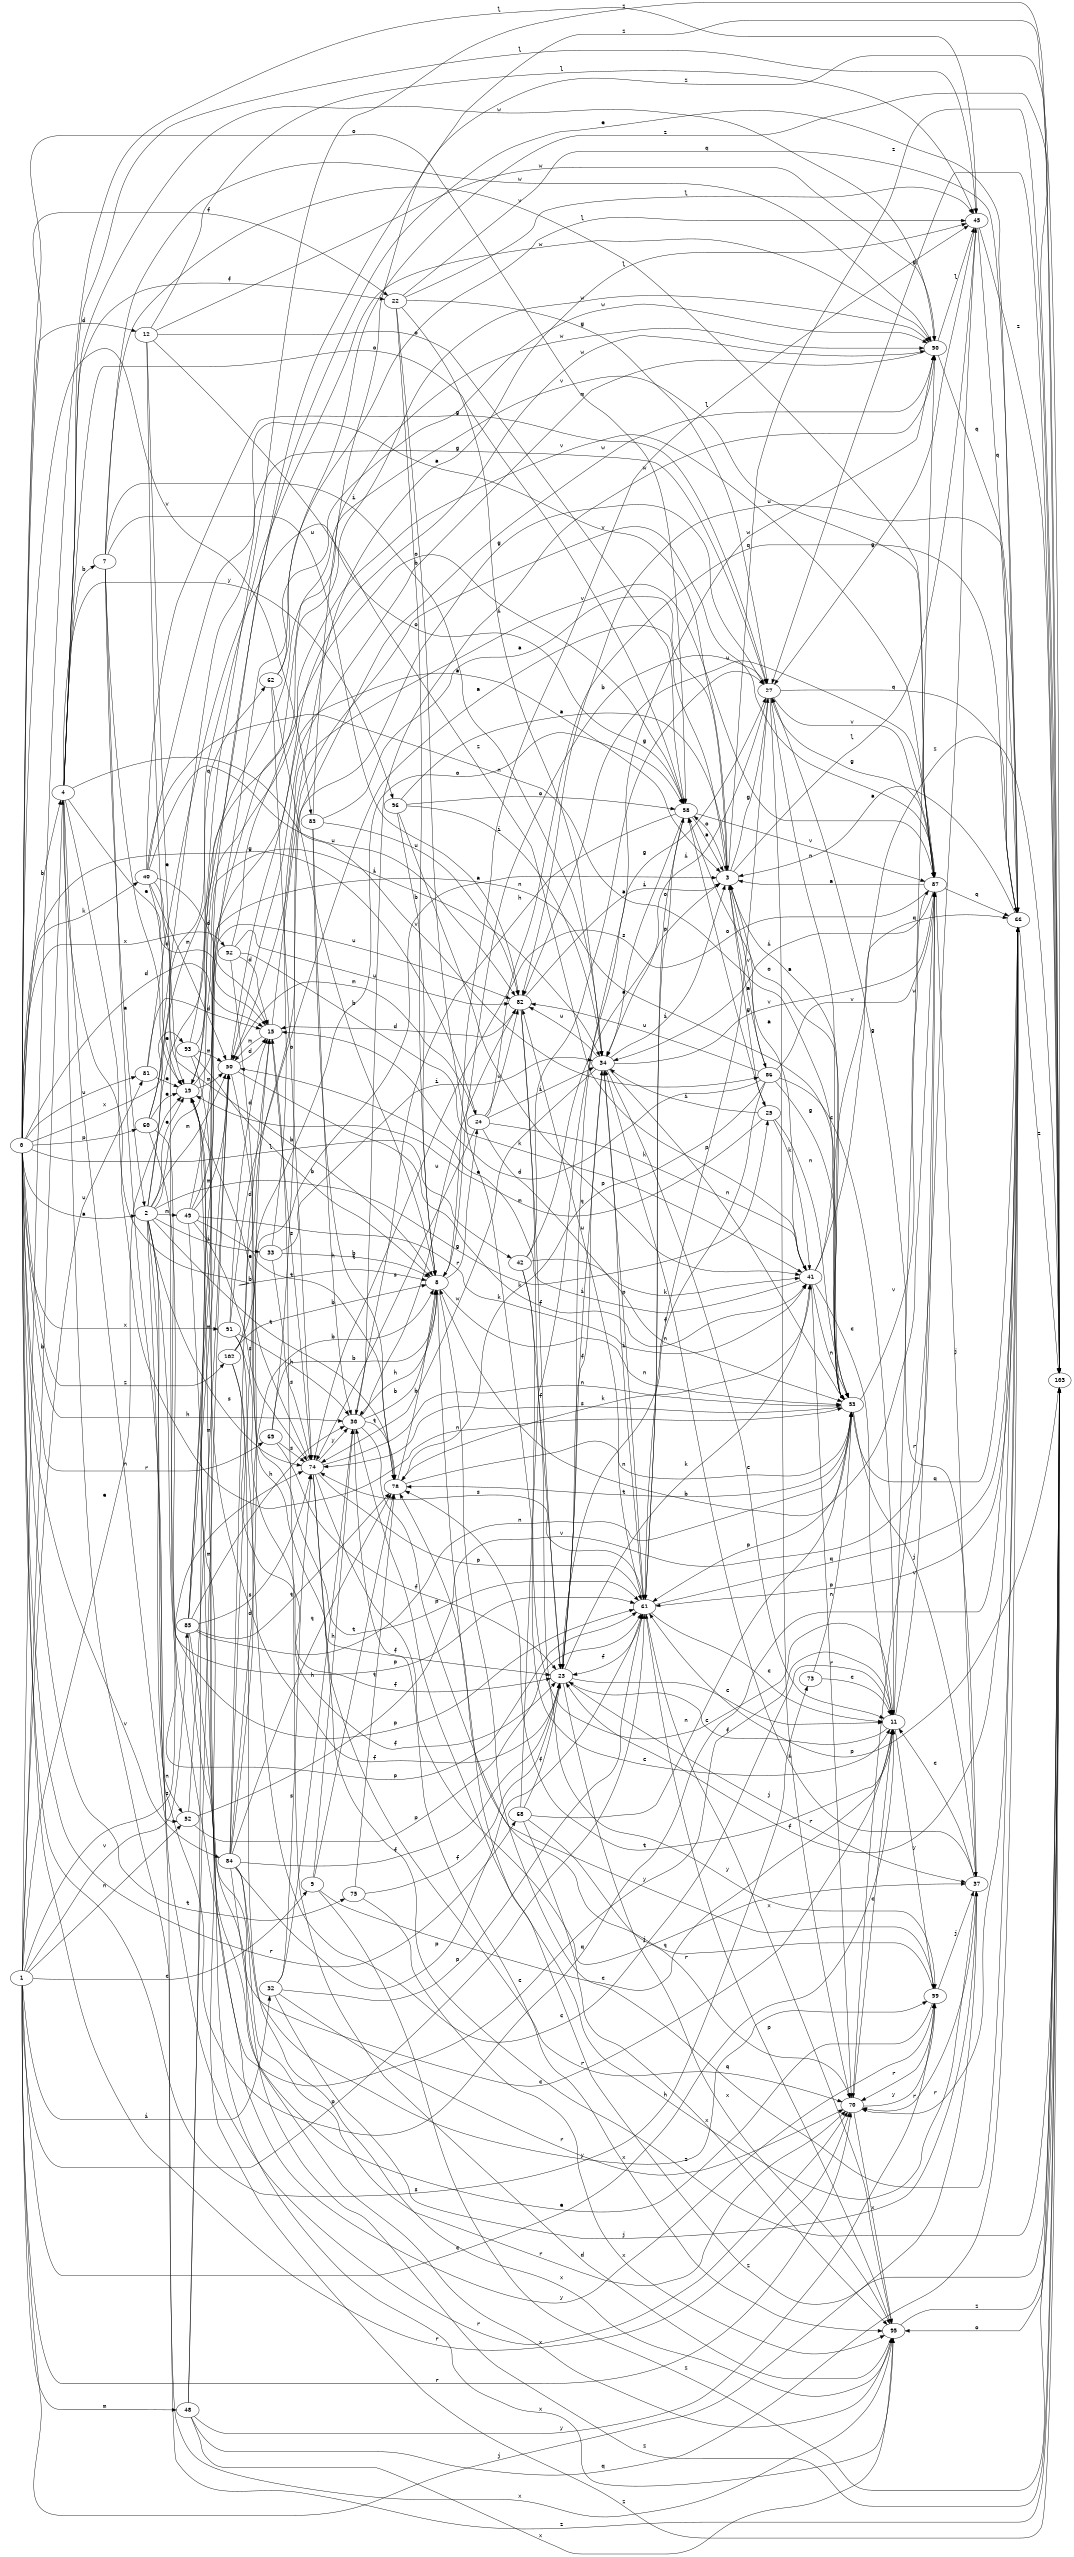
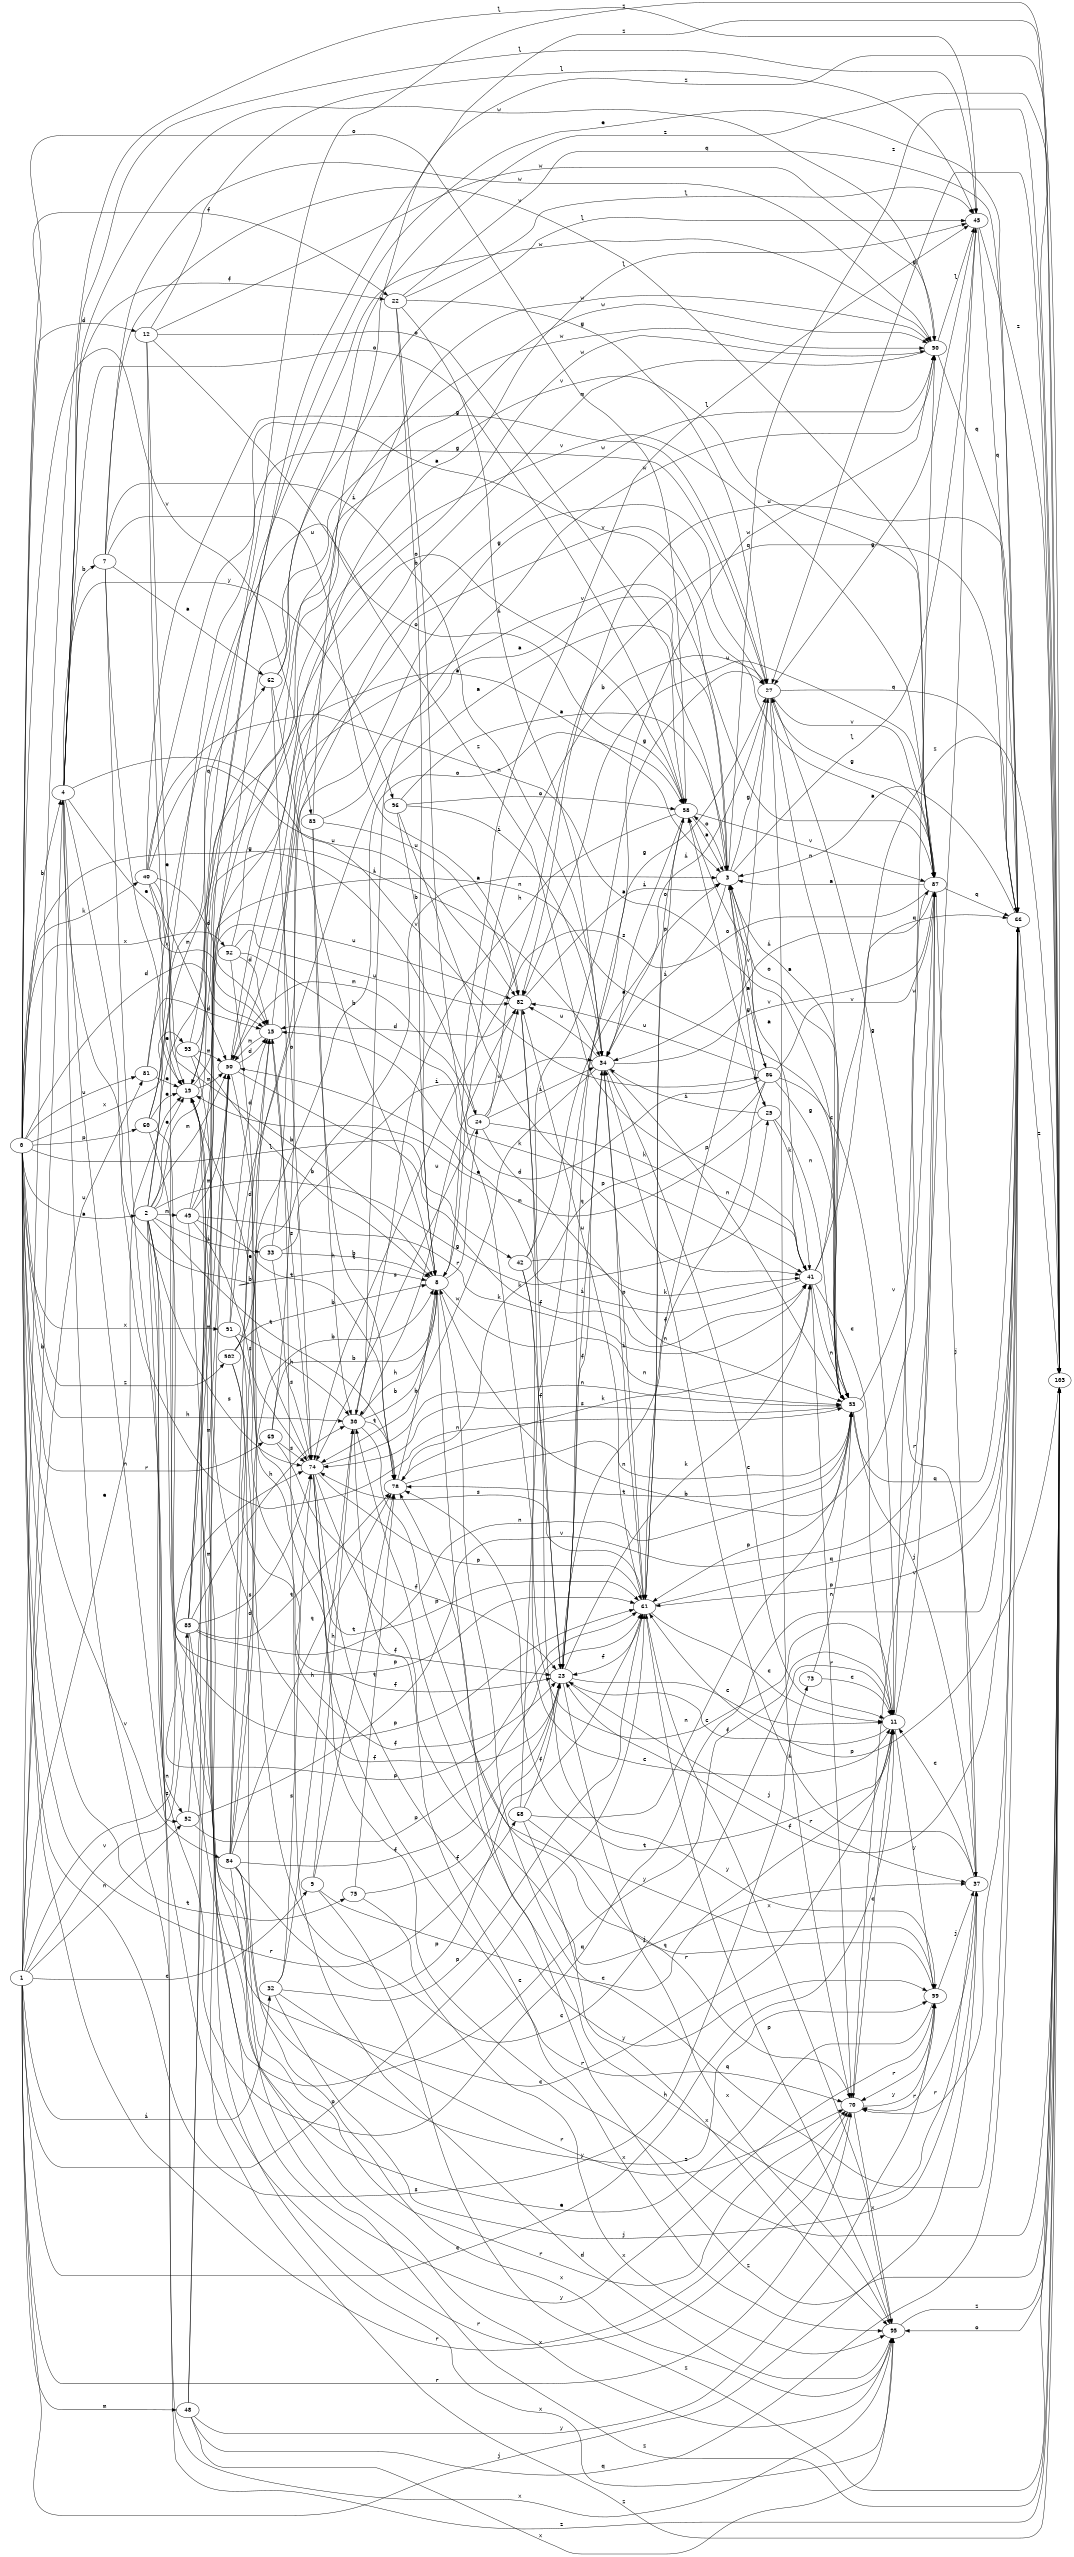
(167, 944) -> (167, 944)
(690, 990) -> (673, 972)
(125, 1028) -> (187, 619)
(229, 1357) -> (229, 1357)
(332, 1446) -> (504, 1917)
